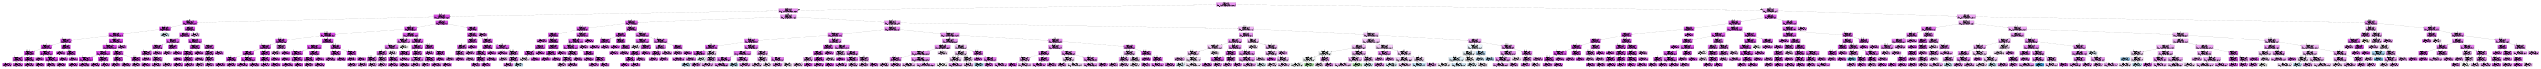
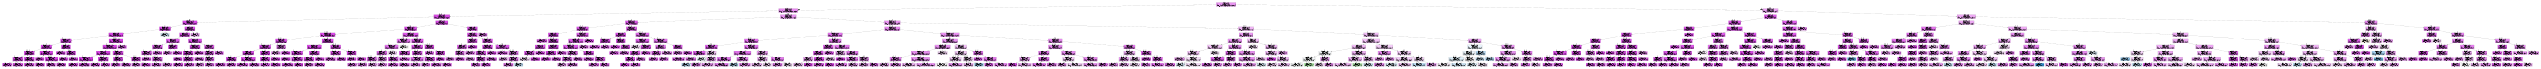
(2254, 59) -> (2254, 59)
(2486, 65) -> (2486, 65)
